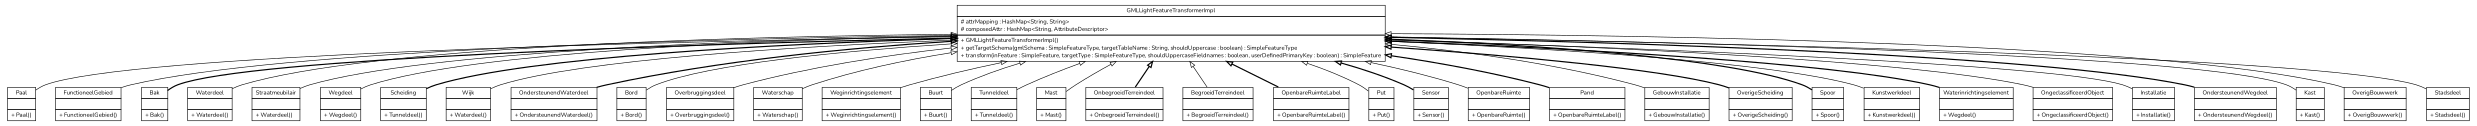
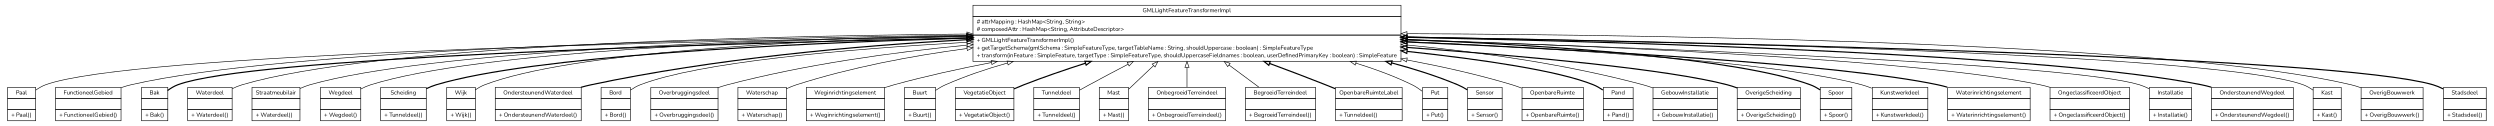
(1910, 50) -> (1926, 50)
(1142, 77) -> (1187, 77)
none -> (985, 104)
(468, 115) -> (461, 115)
(1311, 115) -> (1358, 115)
(1587, 115) -> (1618, 115)
(1960, 115) -> (1989, 115)
